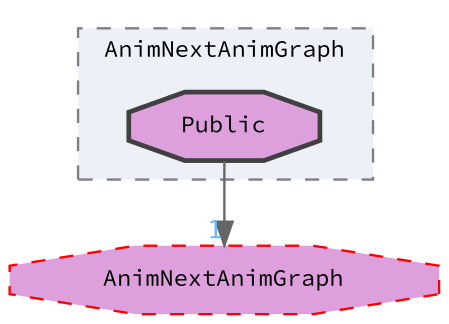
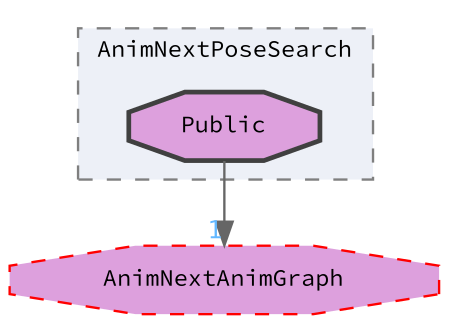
(226, 51) -> (226, 51)
